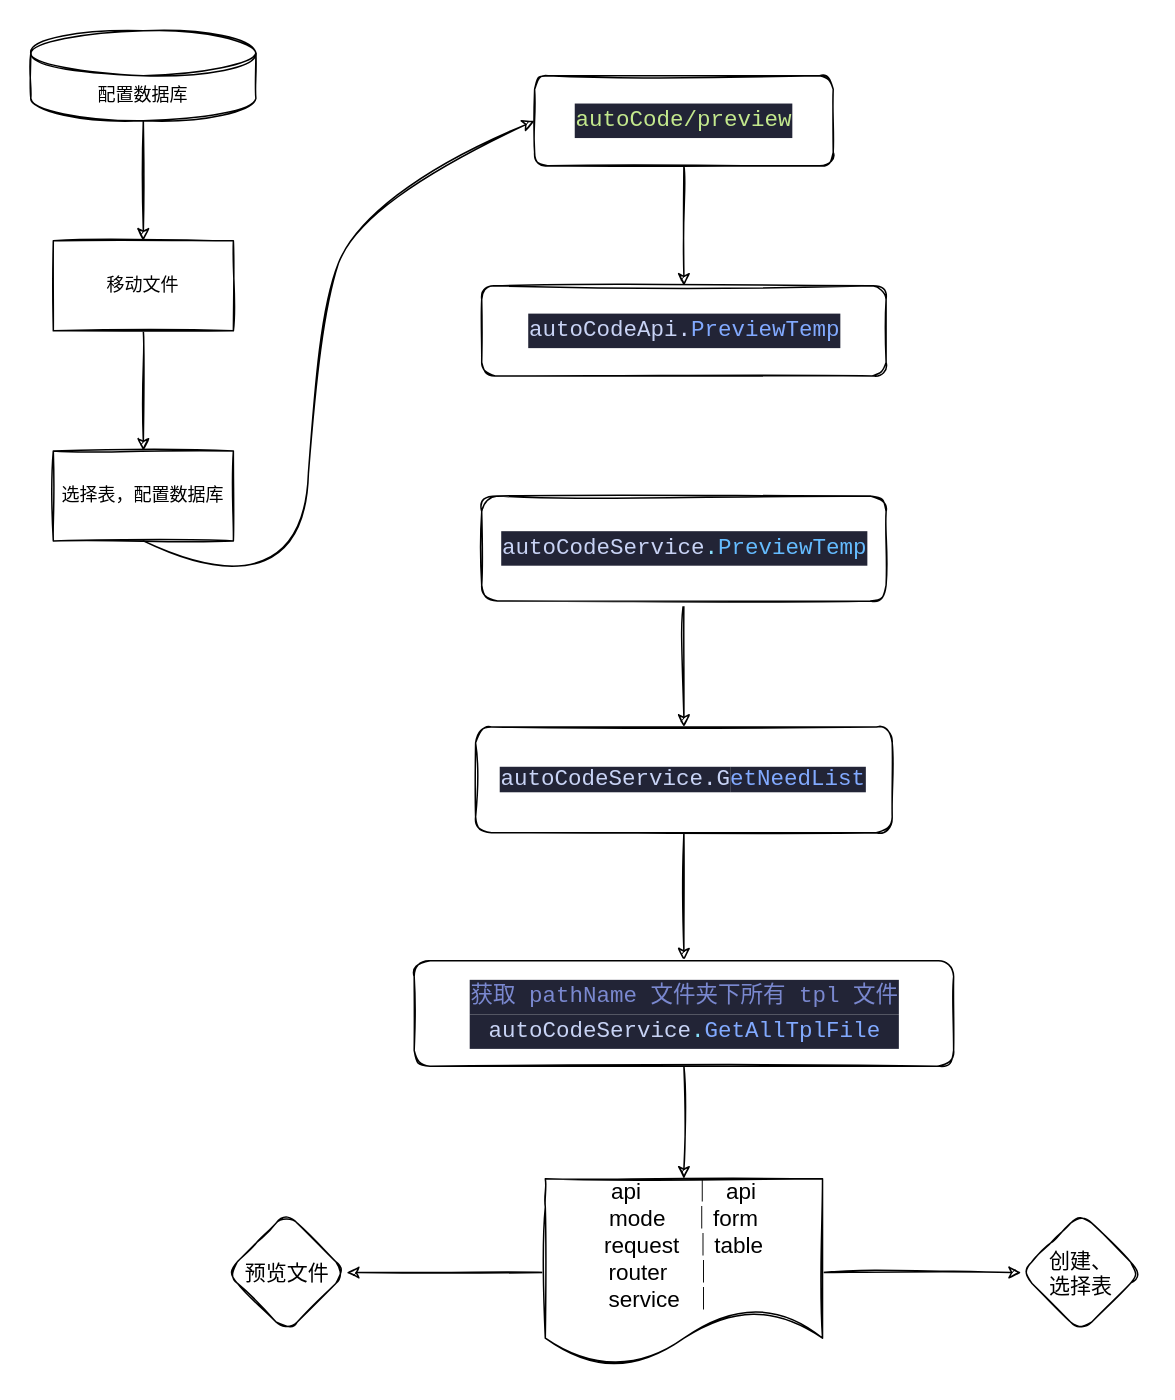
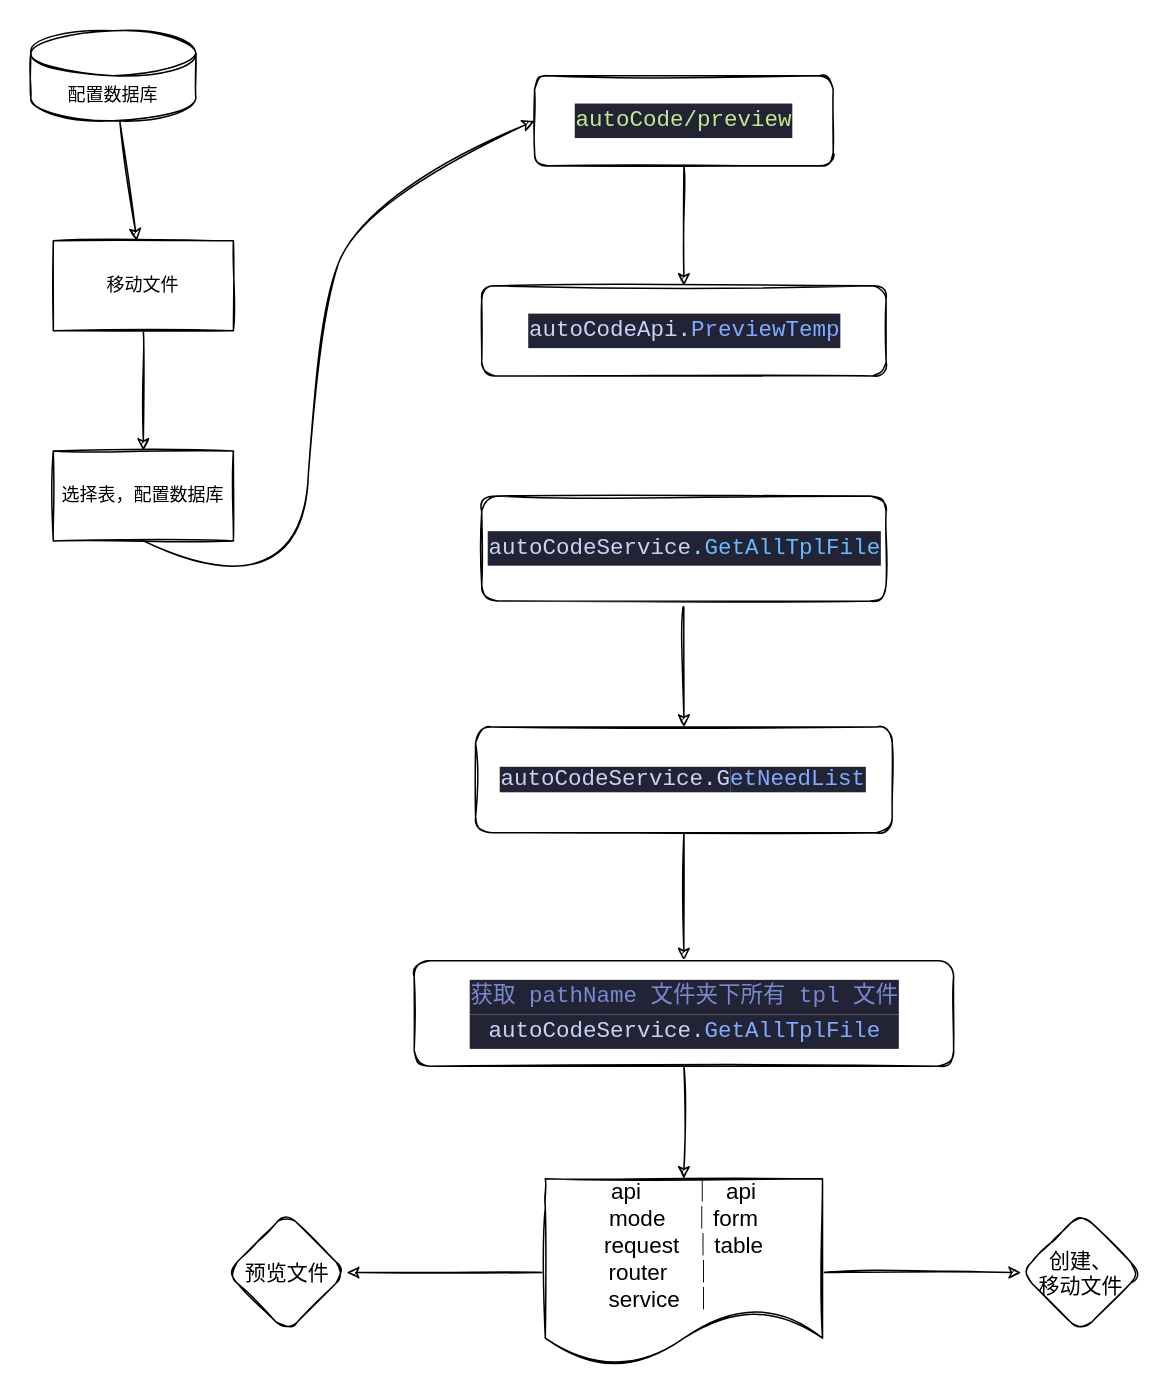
(143, 76) -> (113, 76)
(685, 548) -> (685, 548)
(1081, 1273) -> (1081, 1273)
